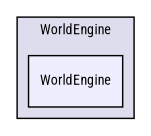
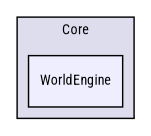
(76, 31) -> (76, 31)
